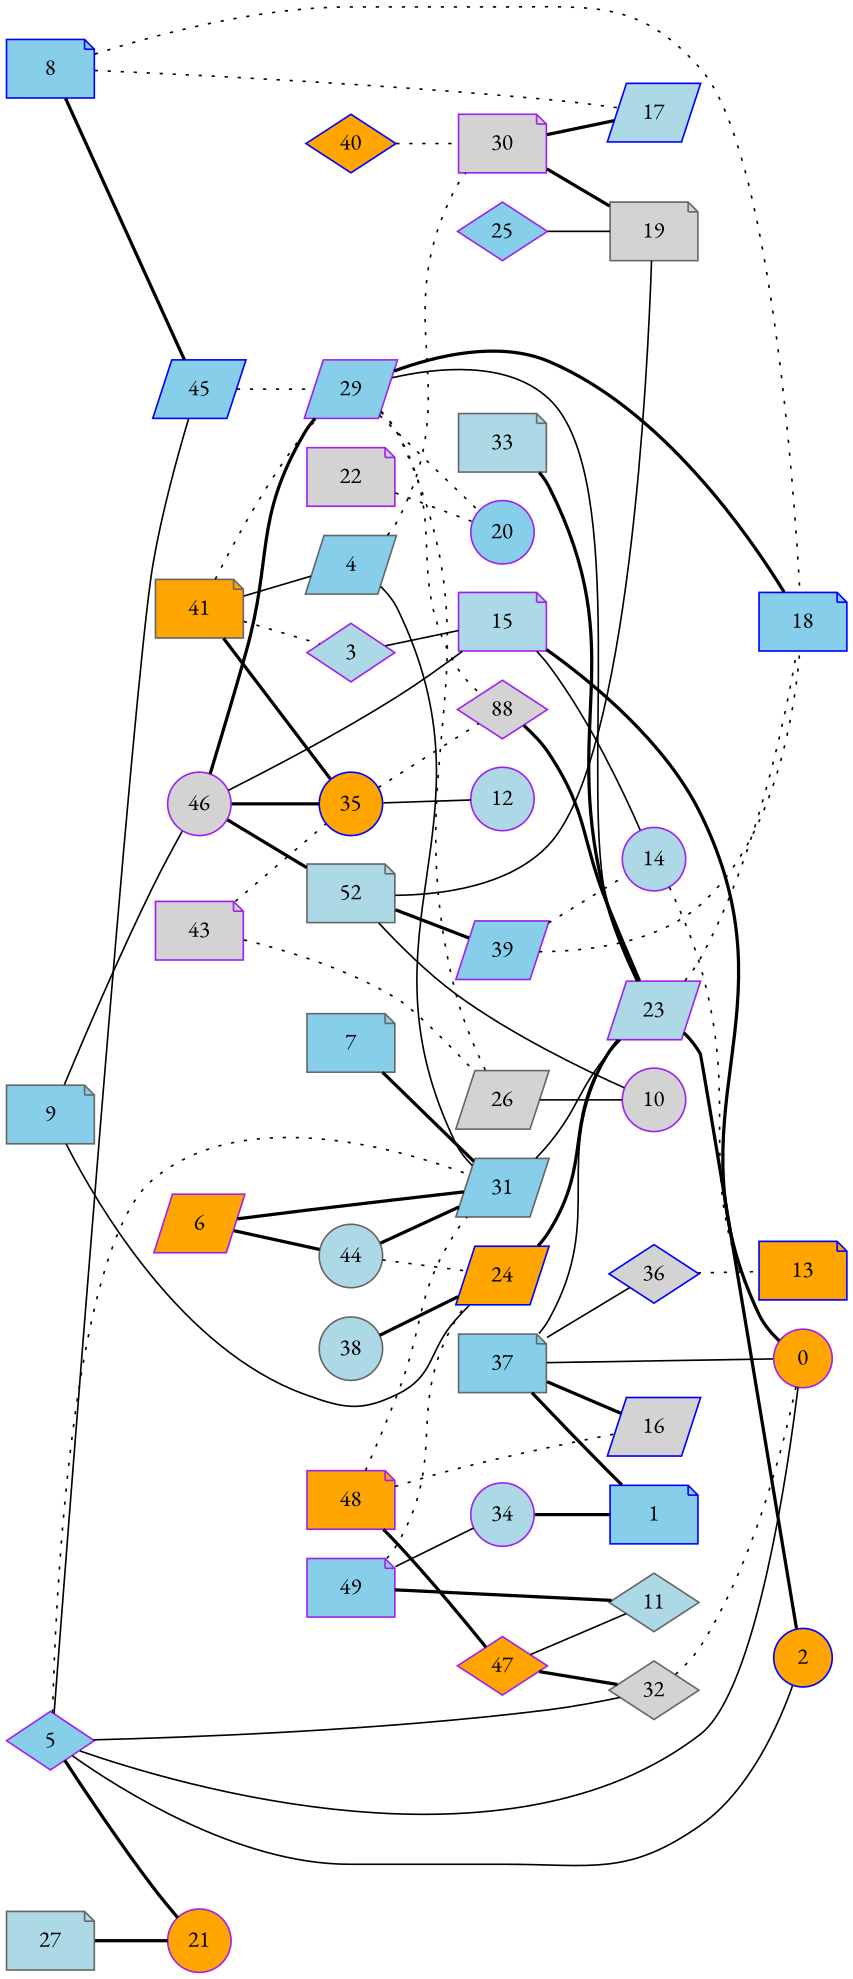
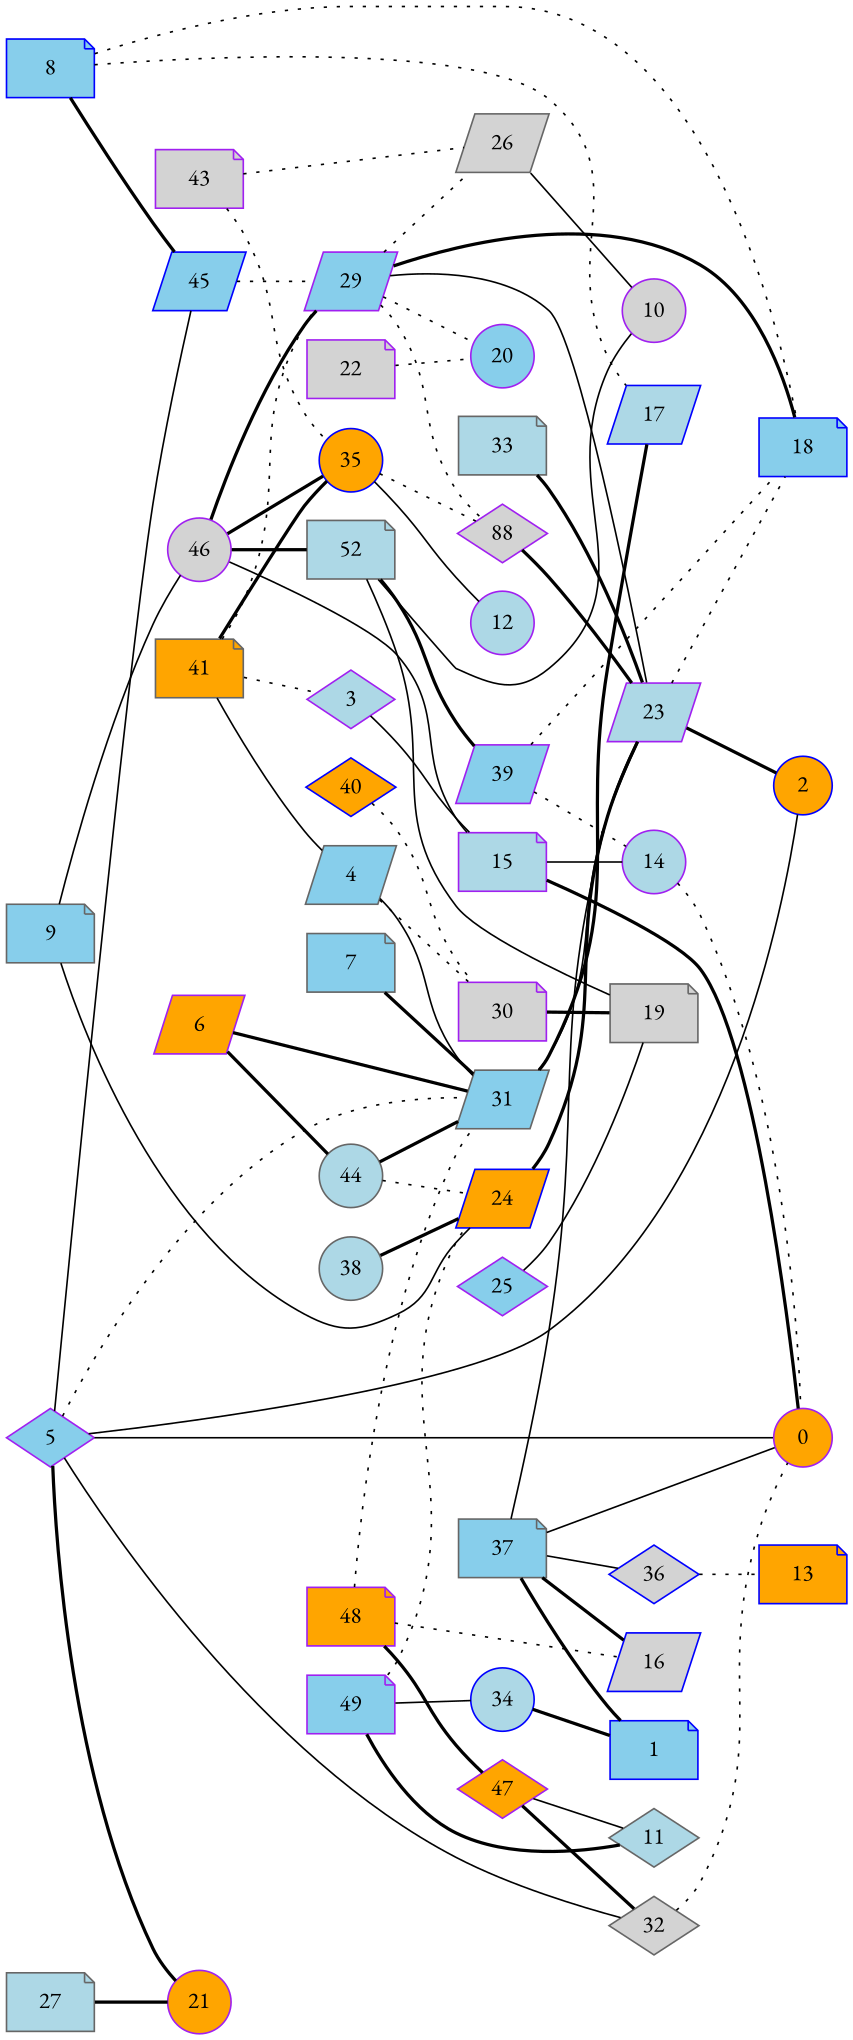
(581, 128) -> (599, 761)
(502, 1515) -> (502, 1700)
